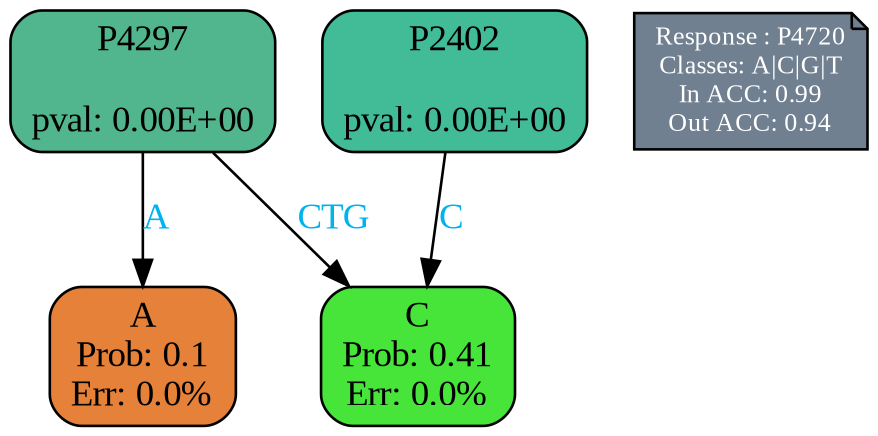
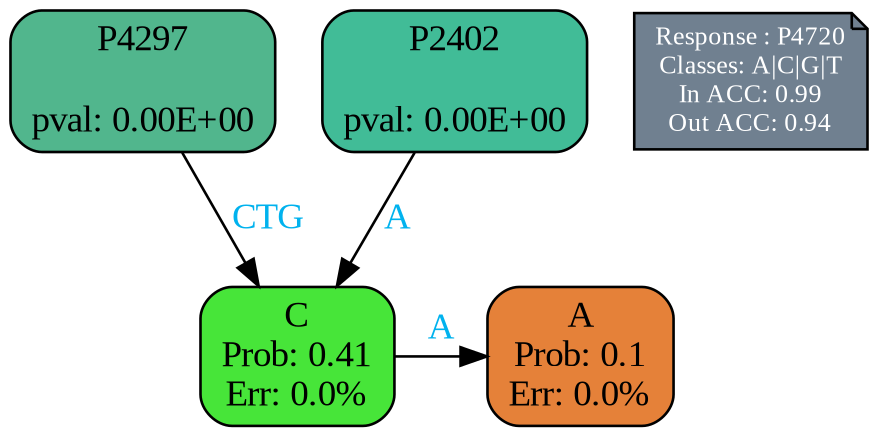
(143, 206) -> (428, 356)
(452, 219) -> (397, 219)
